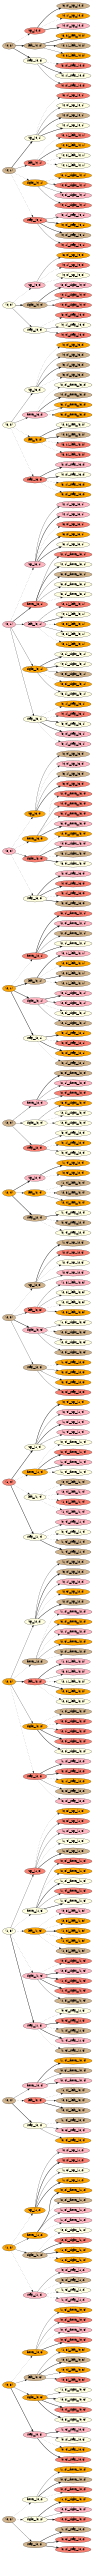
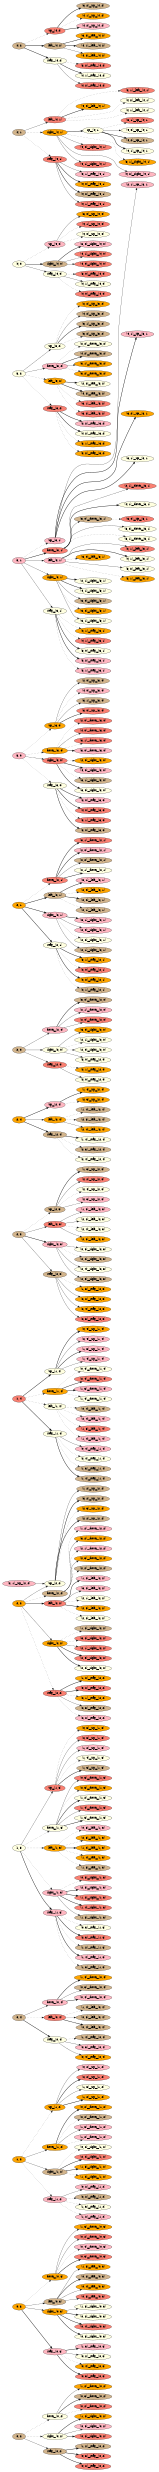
(21, 155) -> (74, 131)
(51, 332) -> (68, 285)
(44, 542) -> (116, 519)
(50, 1140) -> (72, 1055)
(73, 1323) -> (93, 1249)
(44, 1599) -> (39, 1584)
(73, 1762) -> (93, 1678)
